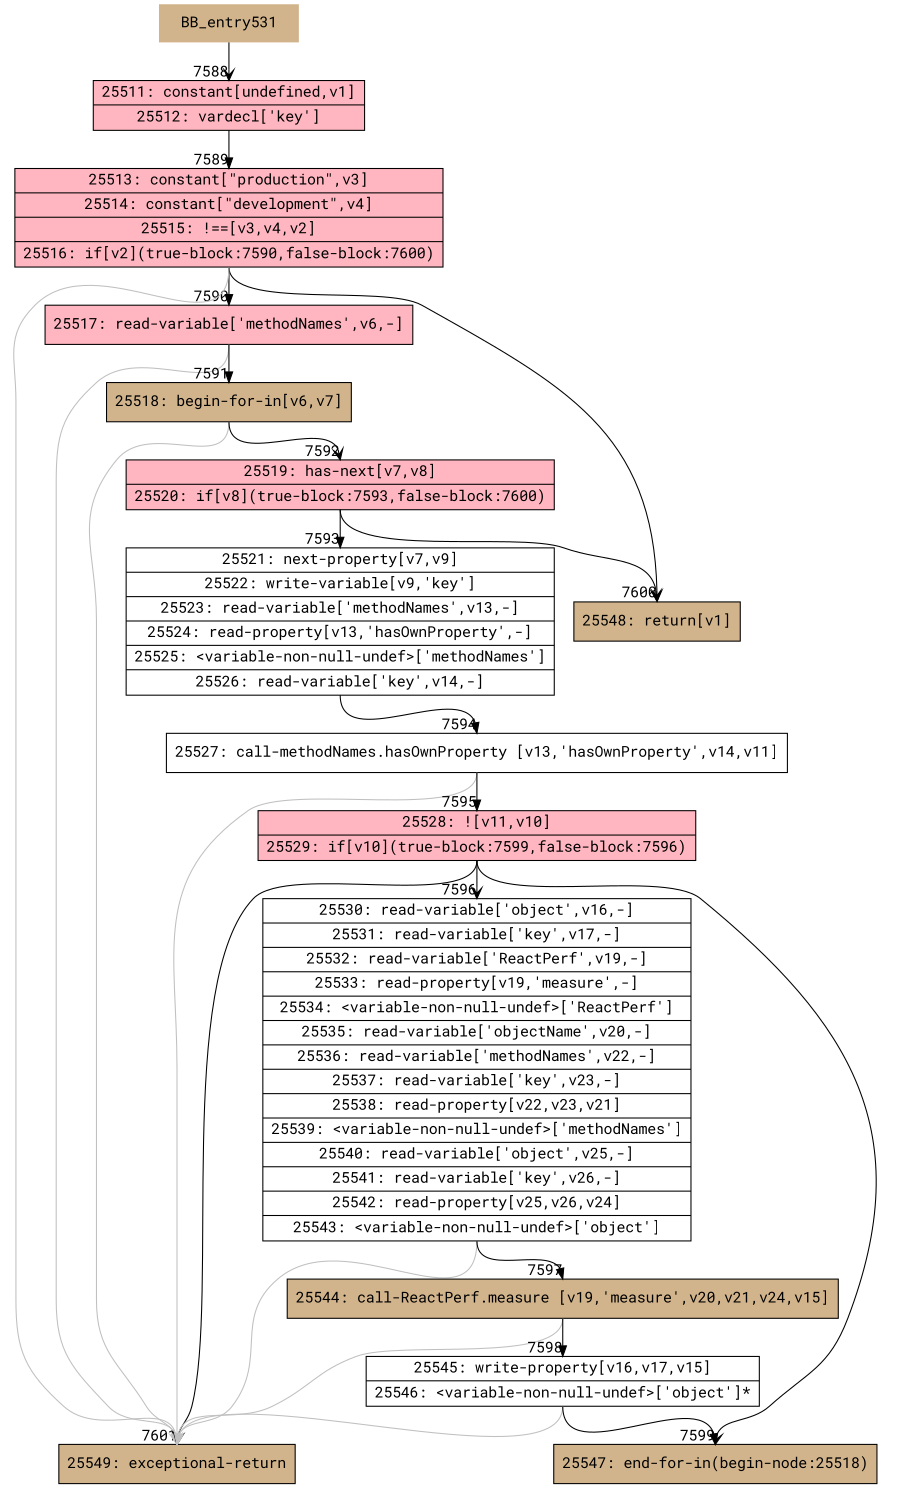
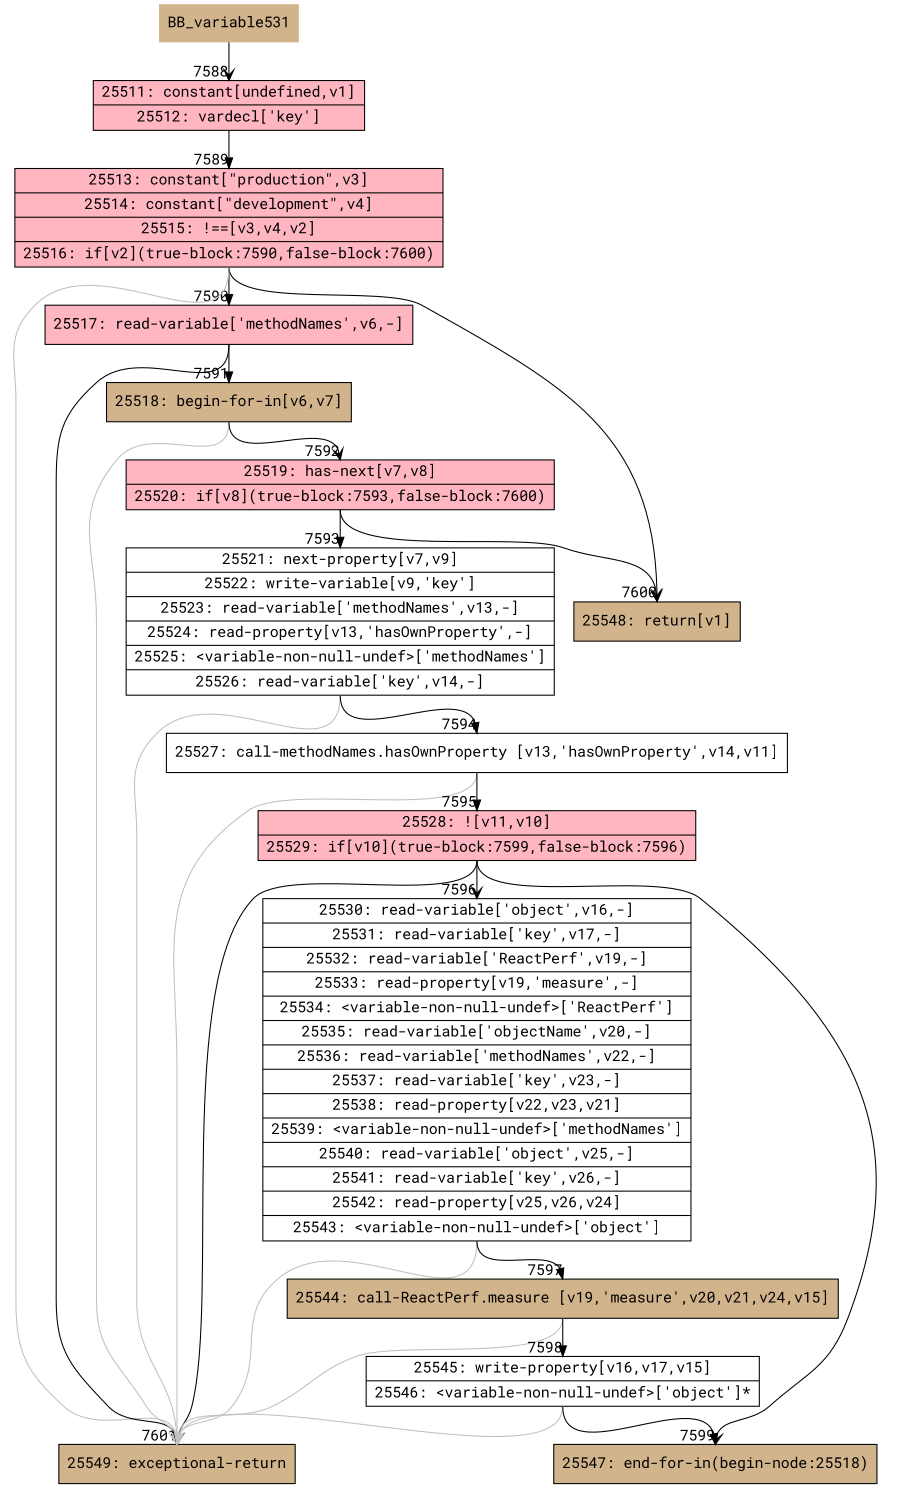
(229, 23) -> (229, 23)
(56, 857) -> (56, 857)
none -> (137, 979)
